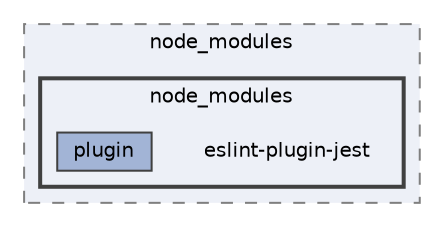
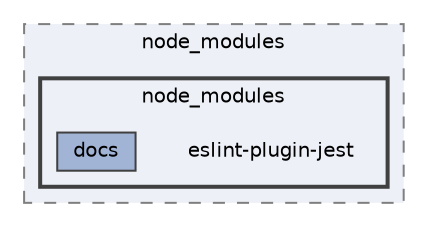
(104, 152) -> (96, 152)
